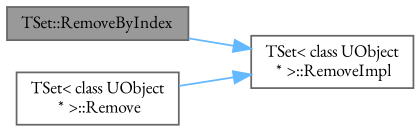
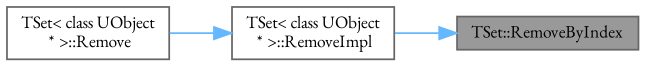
(211, 42) -> (417, 33)
